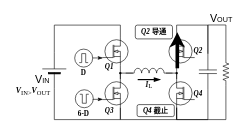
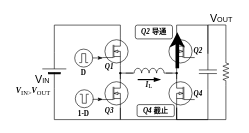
(84, 114) -> (84, 114)
